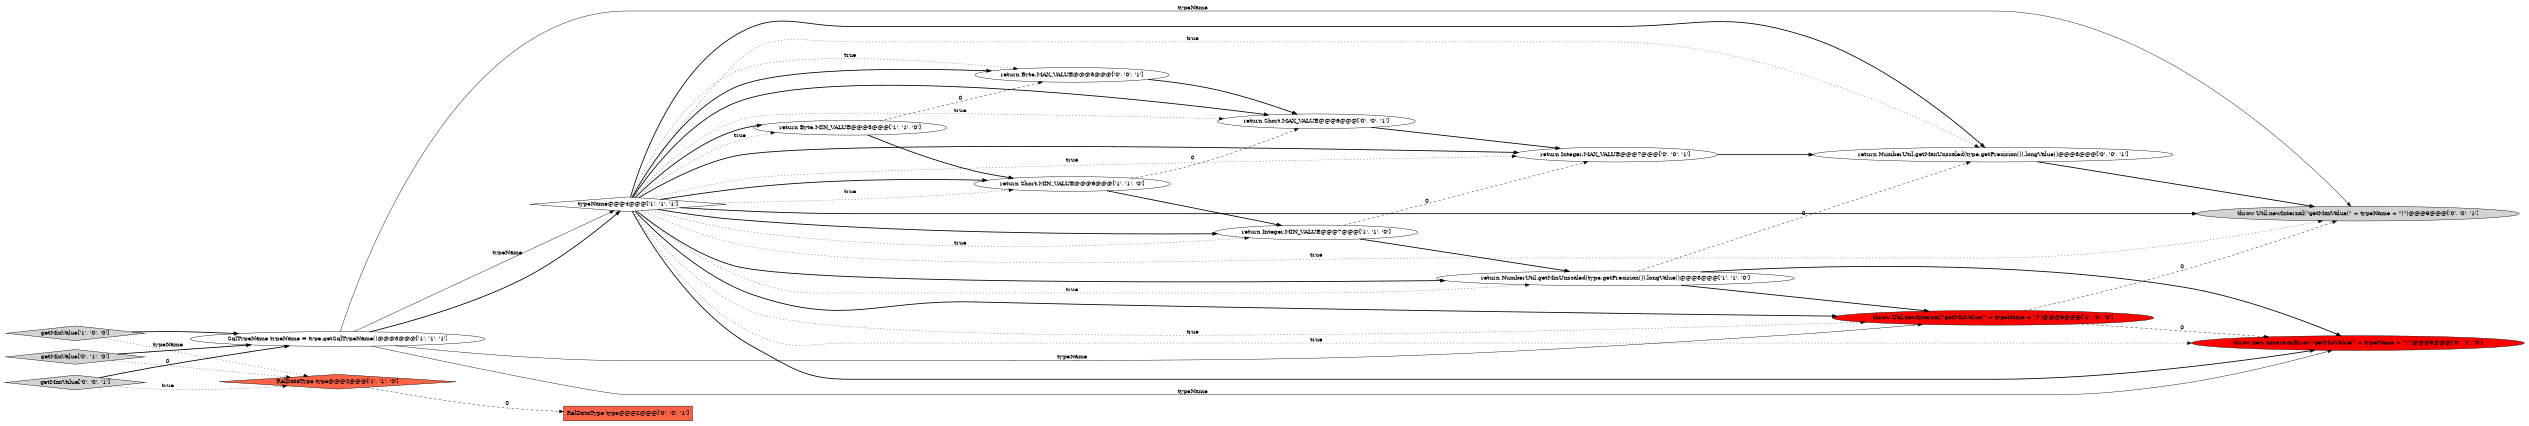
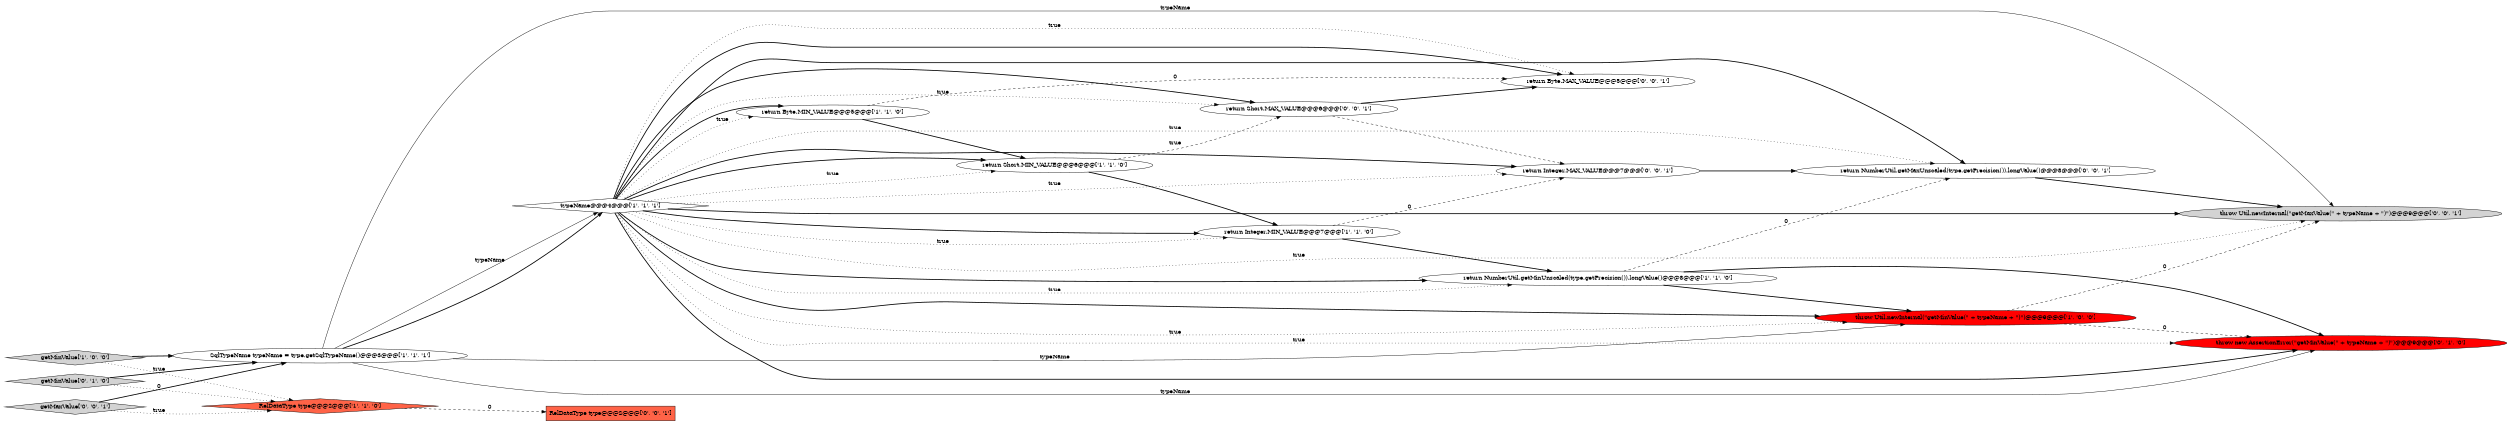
(1222, 91) -> (1447, 95)
(1464, 138) -> (1446, 140)
(1193, 158) -> (1175, 143)
(168, 345) -> (159, 369)
